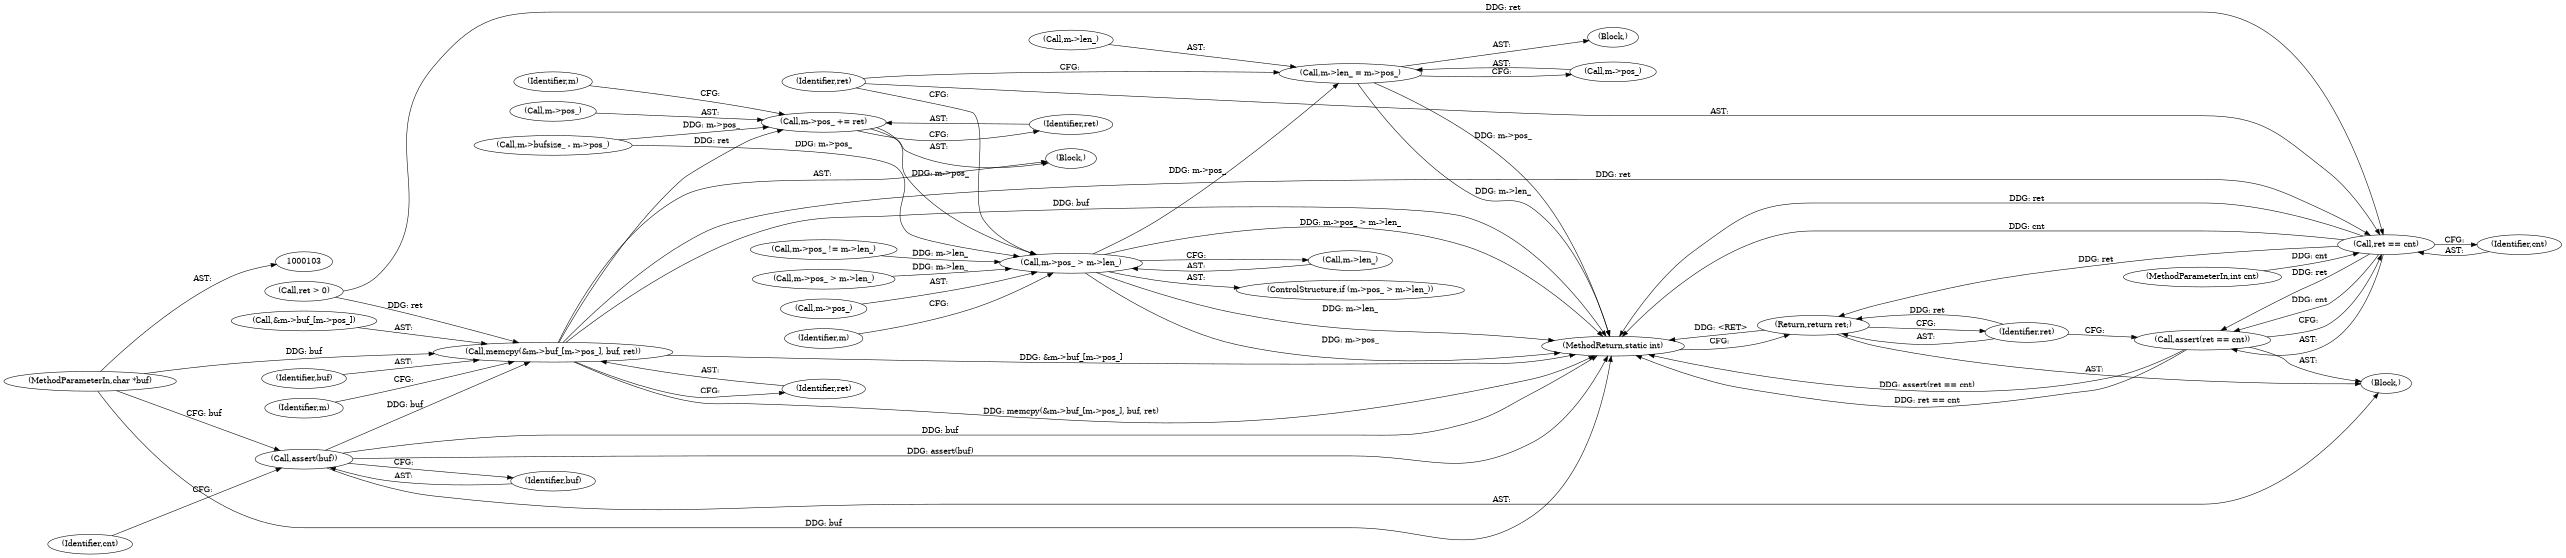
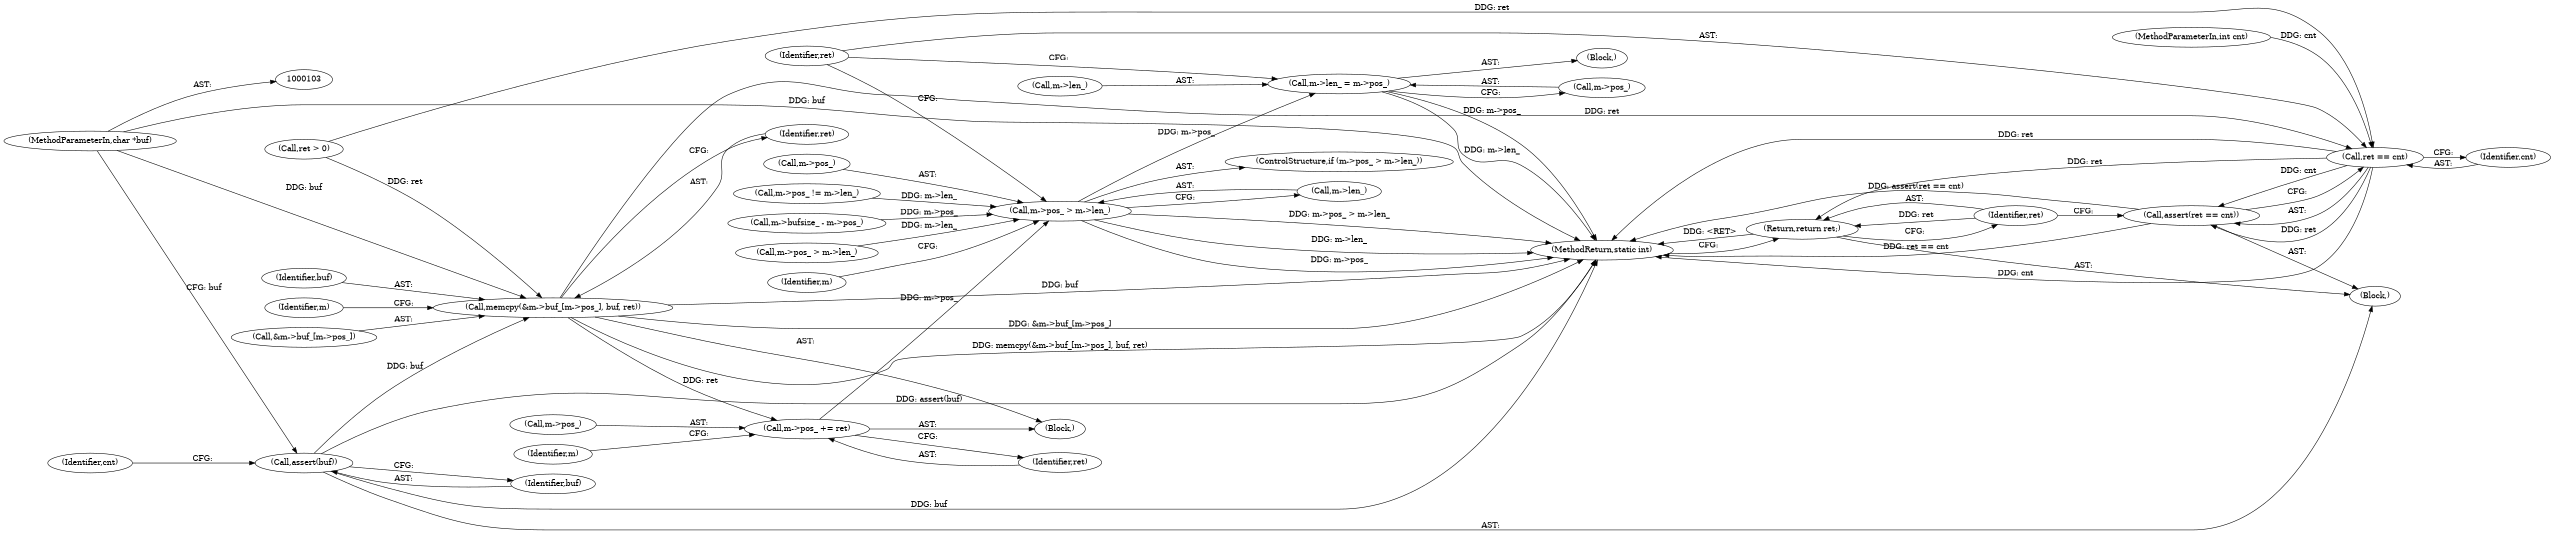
(691, 134) -> none
